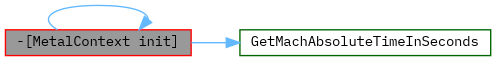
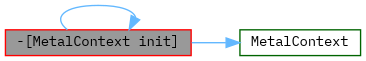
(365, 43) -> (300, 43)
